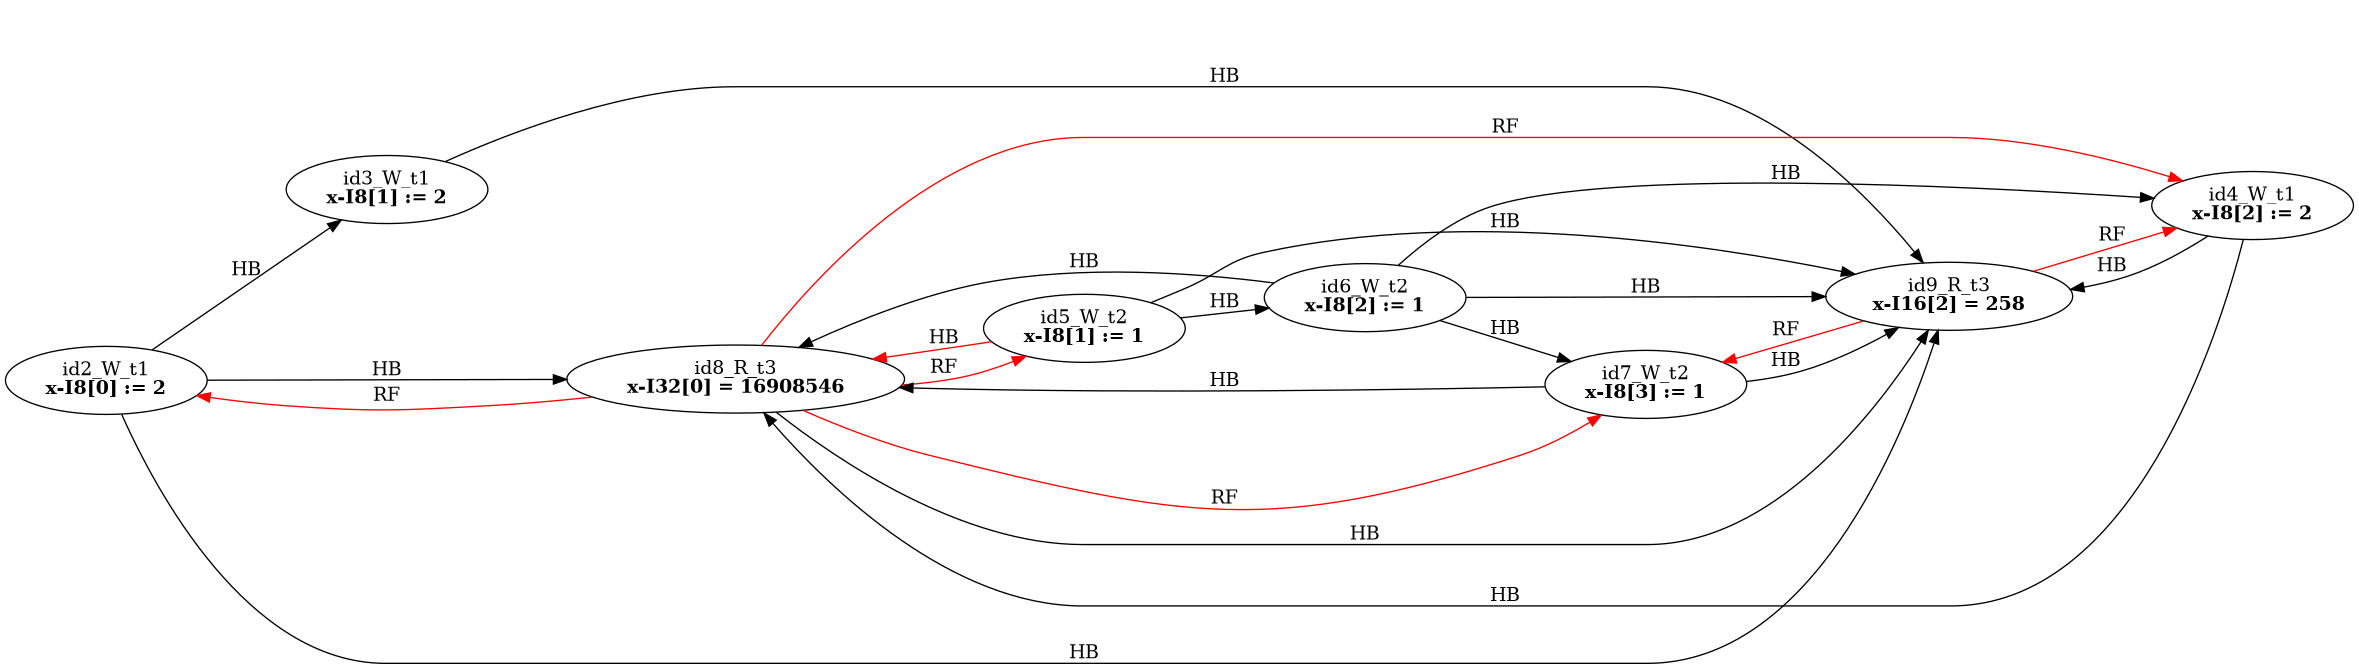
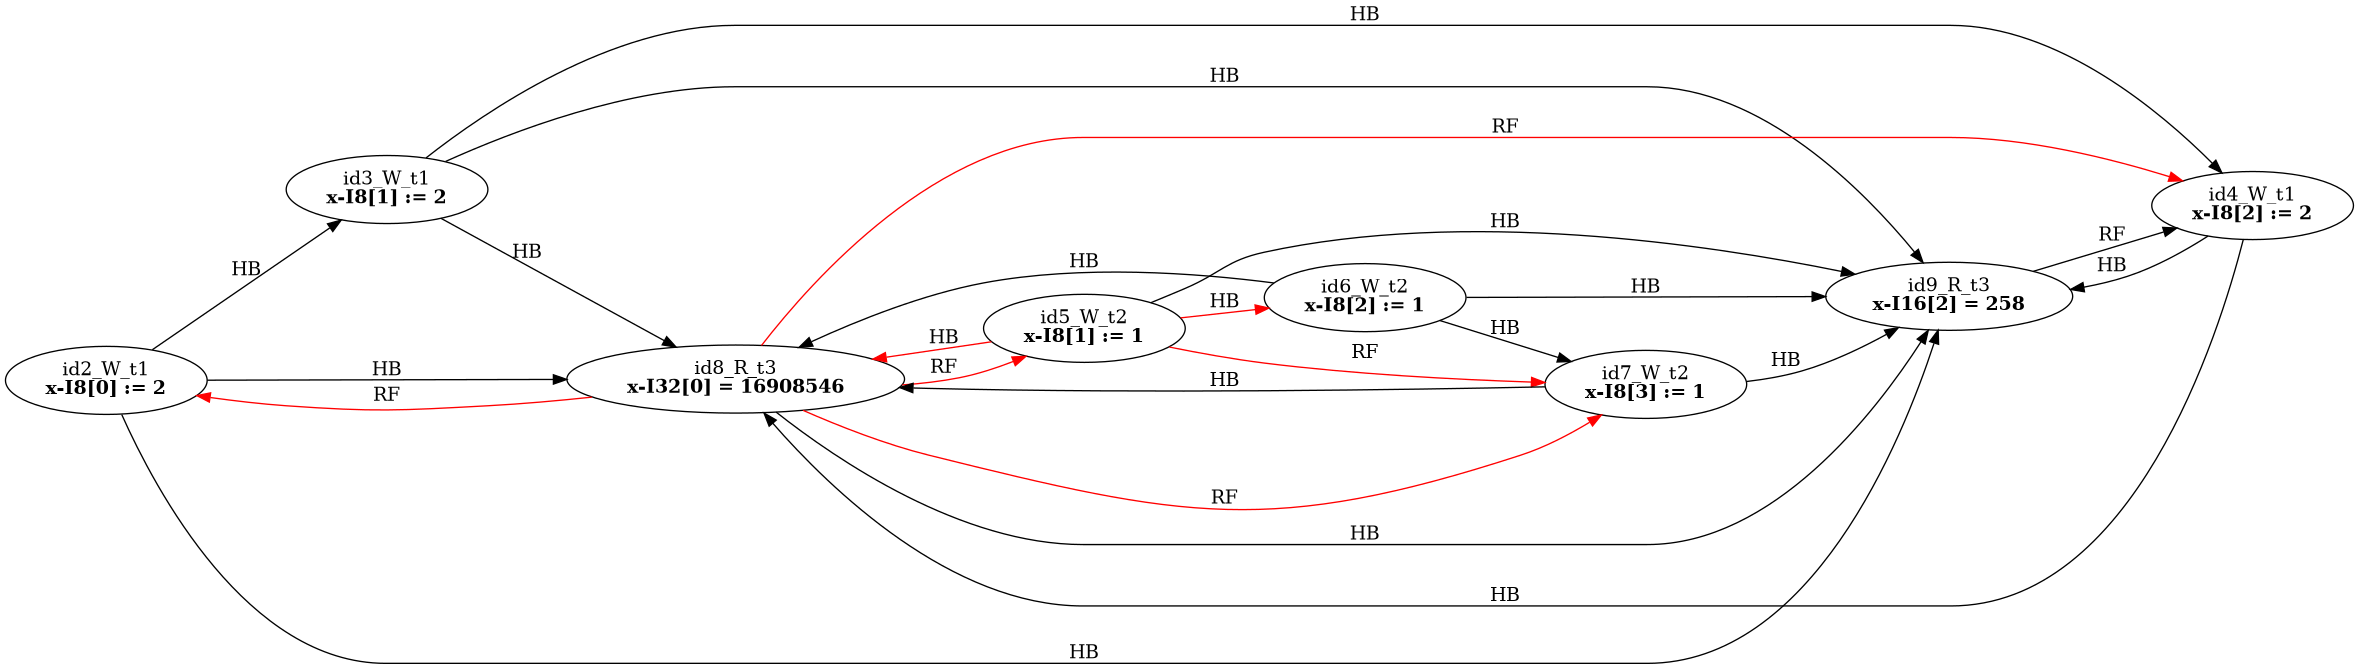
(1760, 183) -> (1323, 25)
(2099, 252) -> (2099, 252)
none -> (553, 279)
(1218, 314) -> (1218, 314)
(1800, 340) -> (1350, 372)
